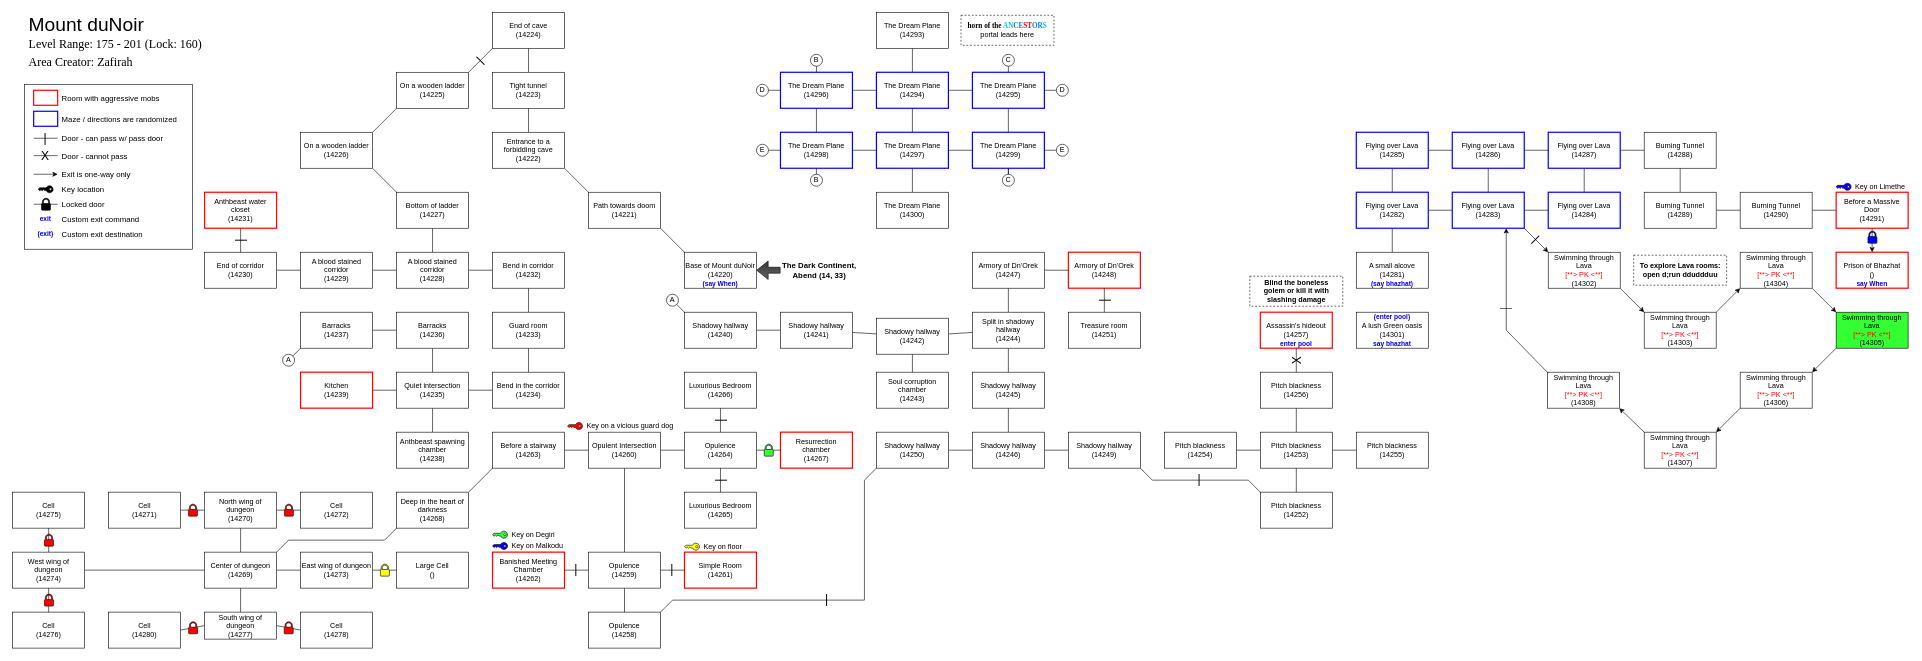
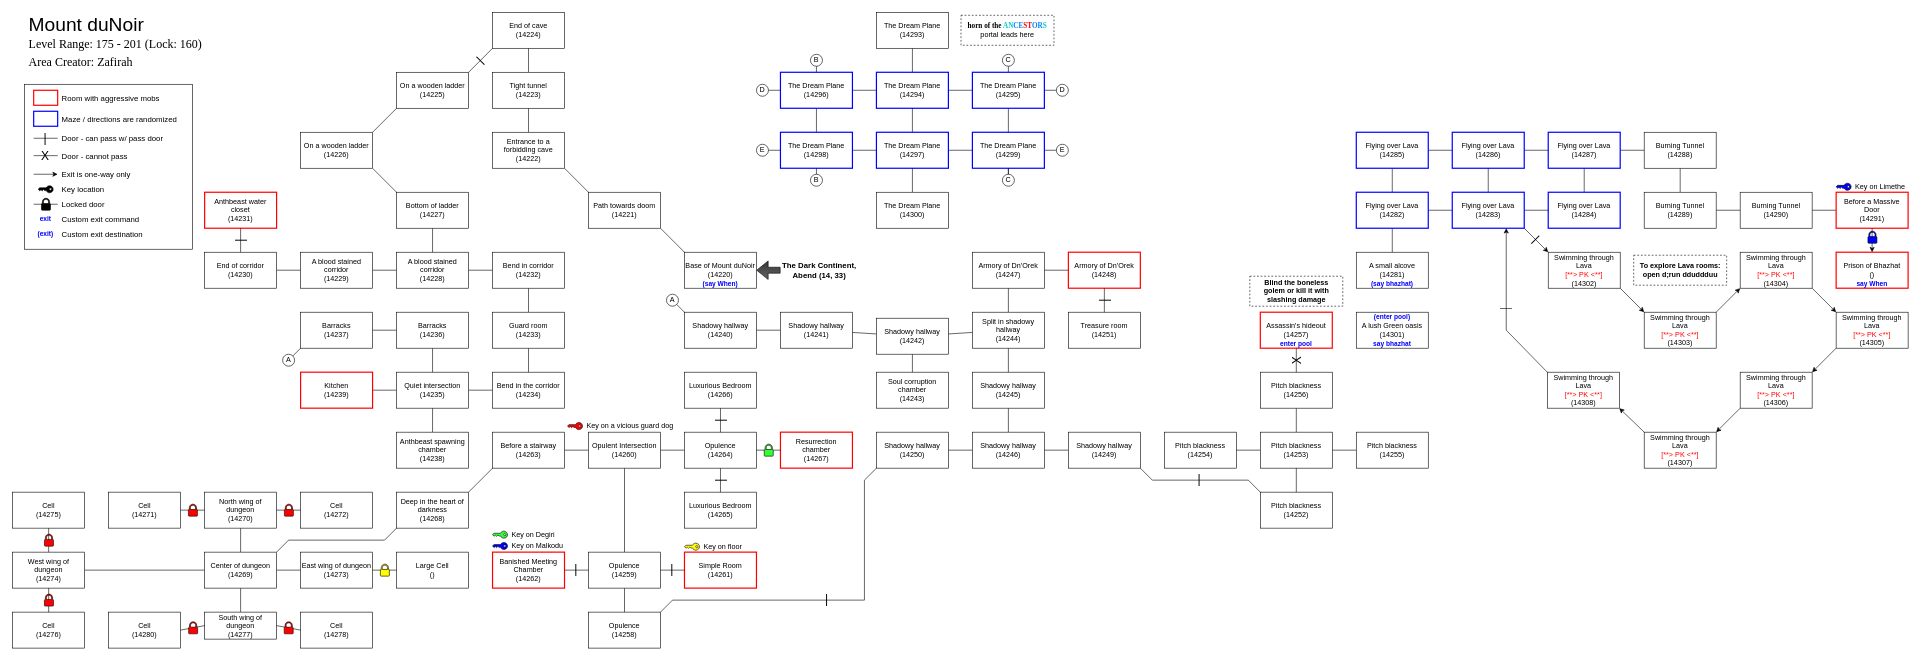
(1872, 330) -> (1872, 330)
